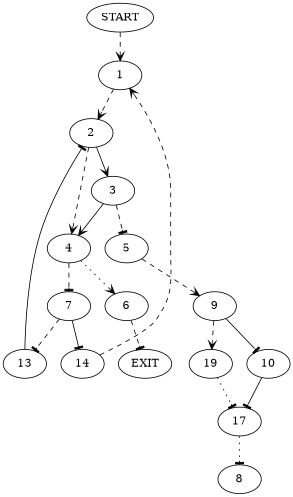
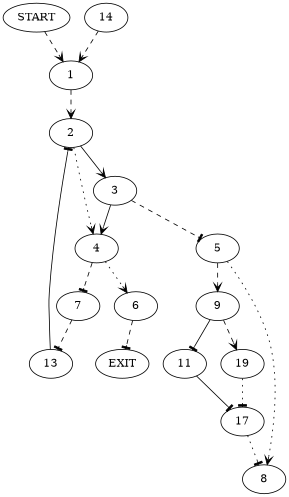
(81, 187) -> (82, 187)
(75, 333) -> none
none -> (272, 354)
(268, 364) -> (185, 364)
